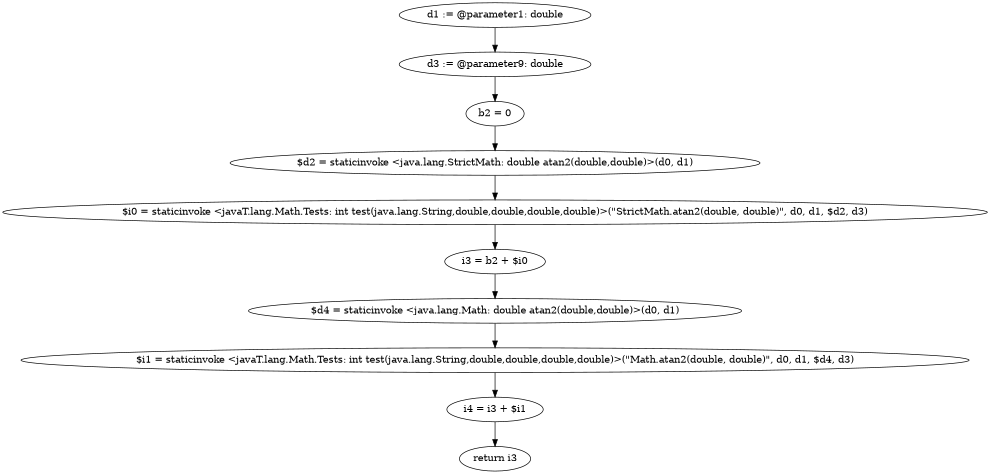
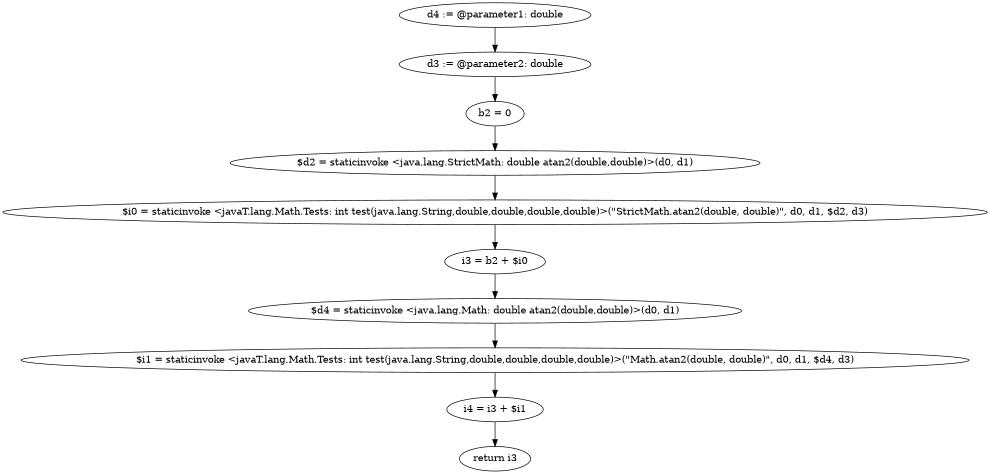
(495, 15) -> (495, 15)
(495, 64) -> (495, 64)
